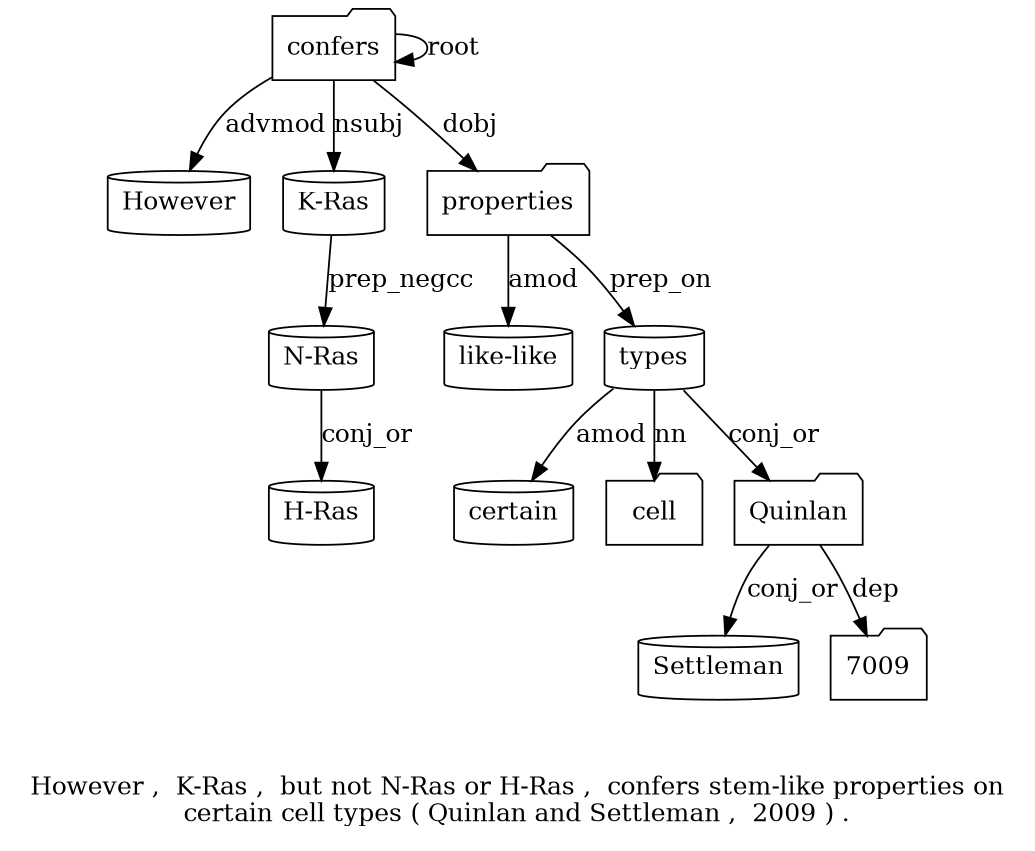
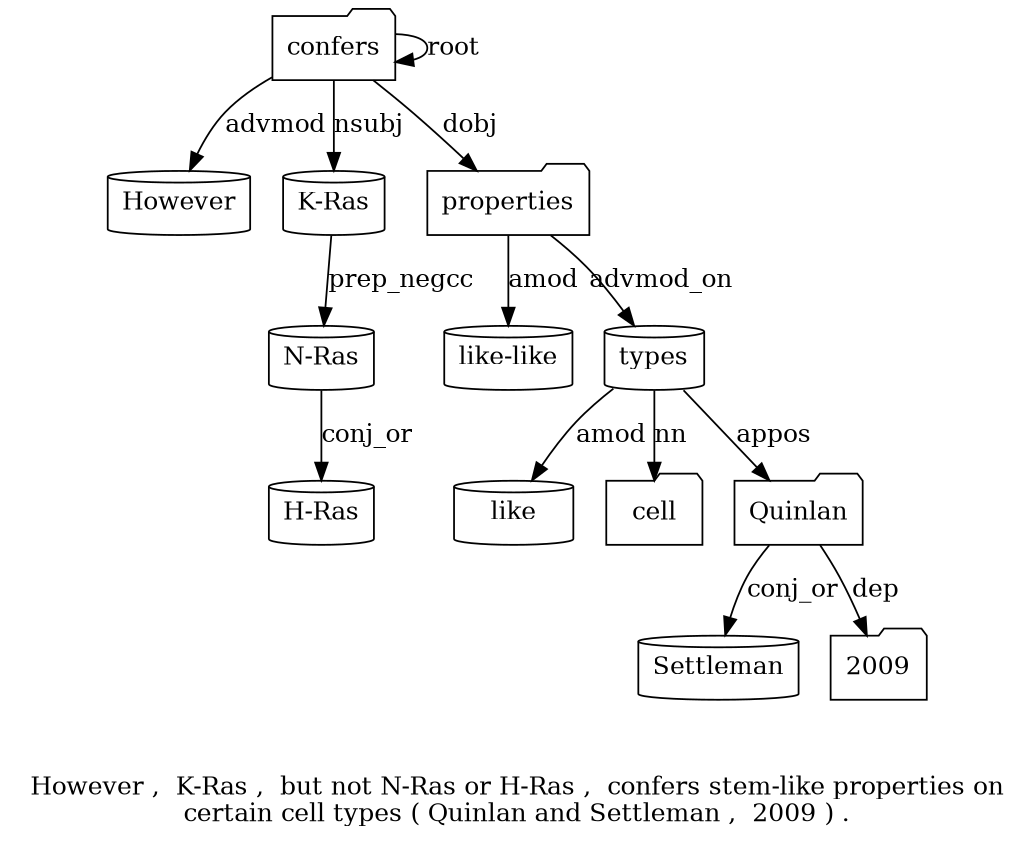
(661, 280) -> (661, 280)
(775, 435) -> (775, 435)
(514, 513) -> (514, 513)
(879, 668) -> (879, 668)
